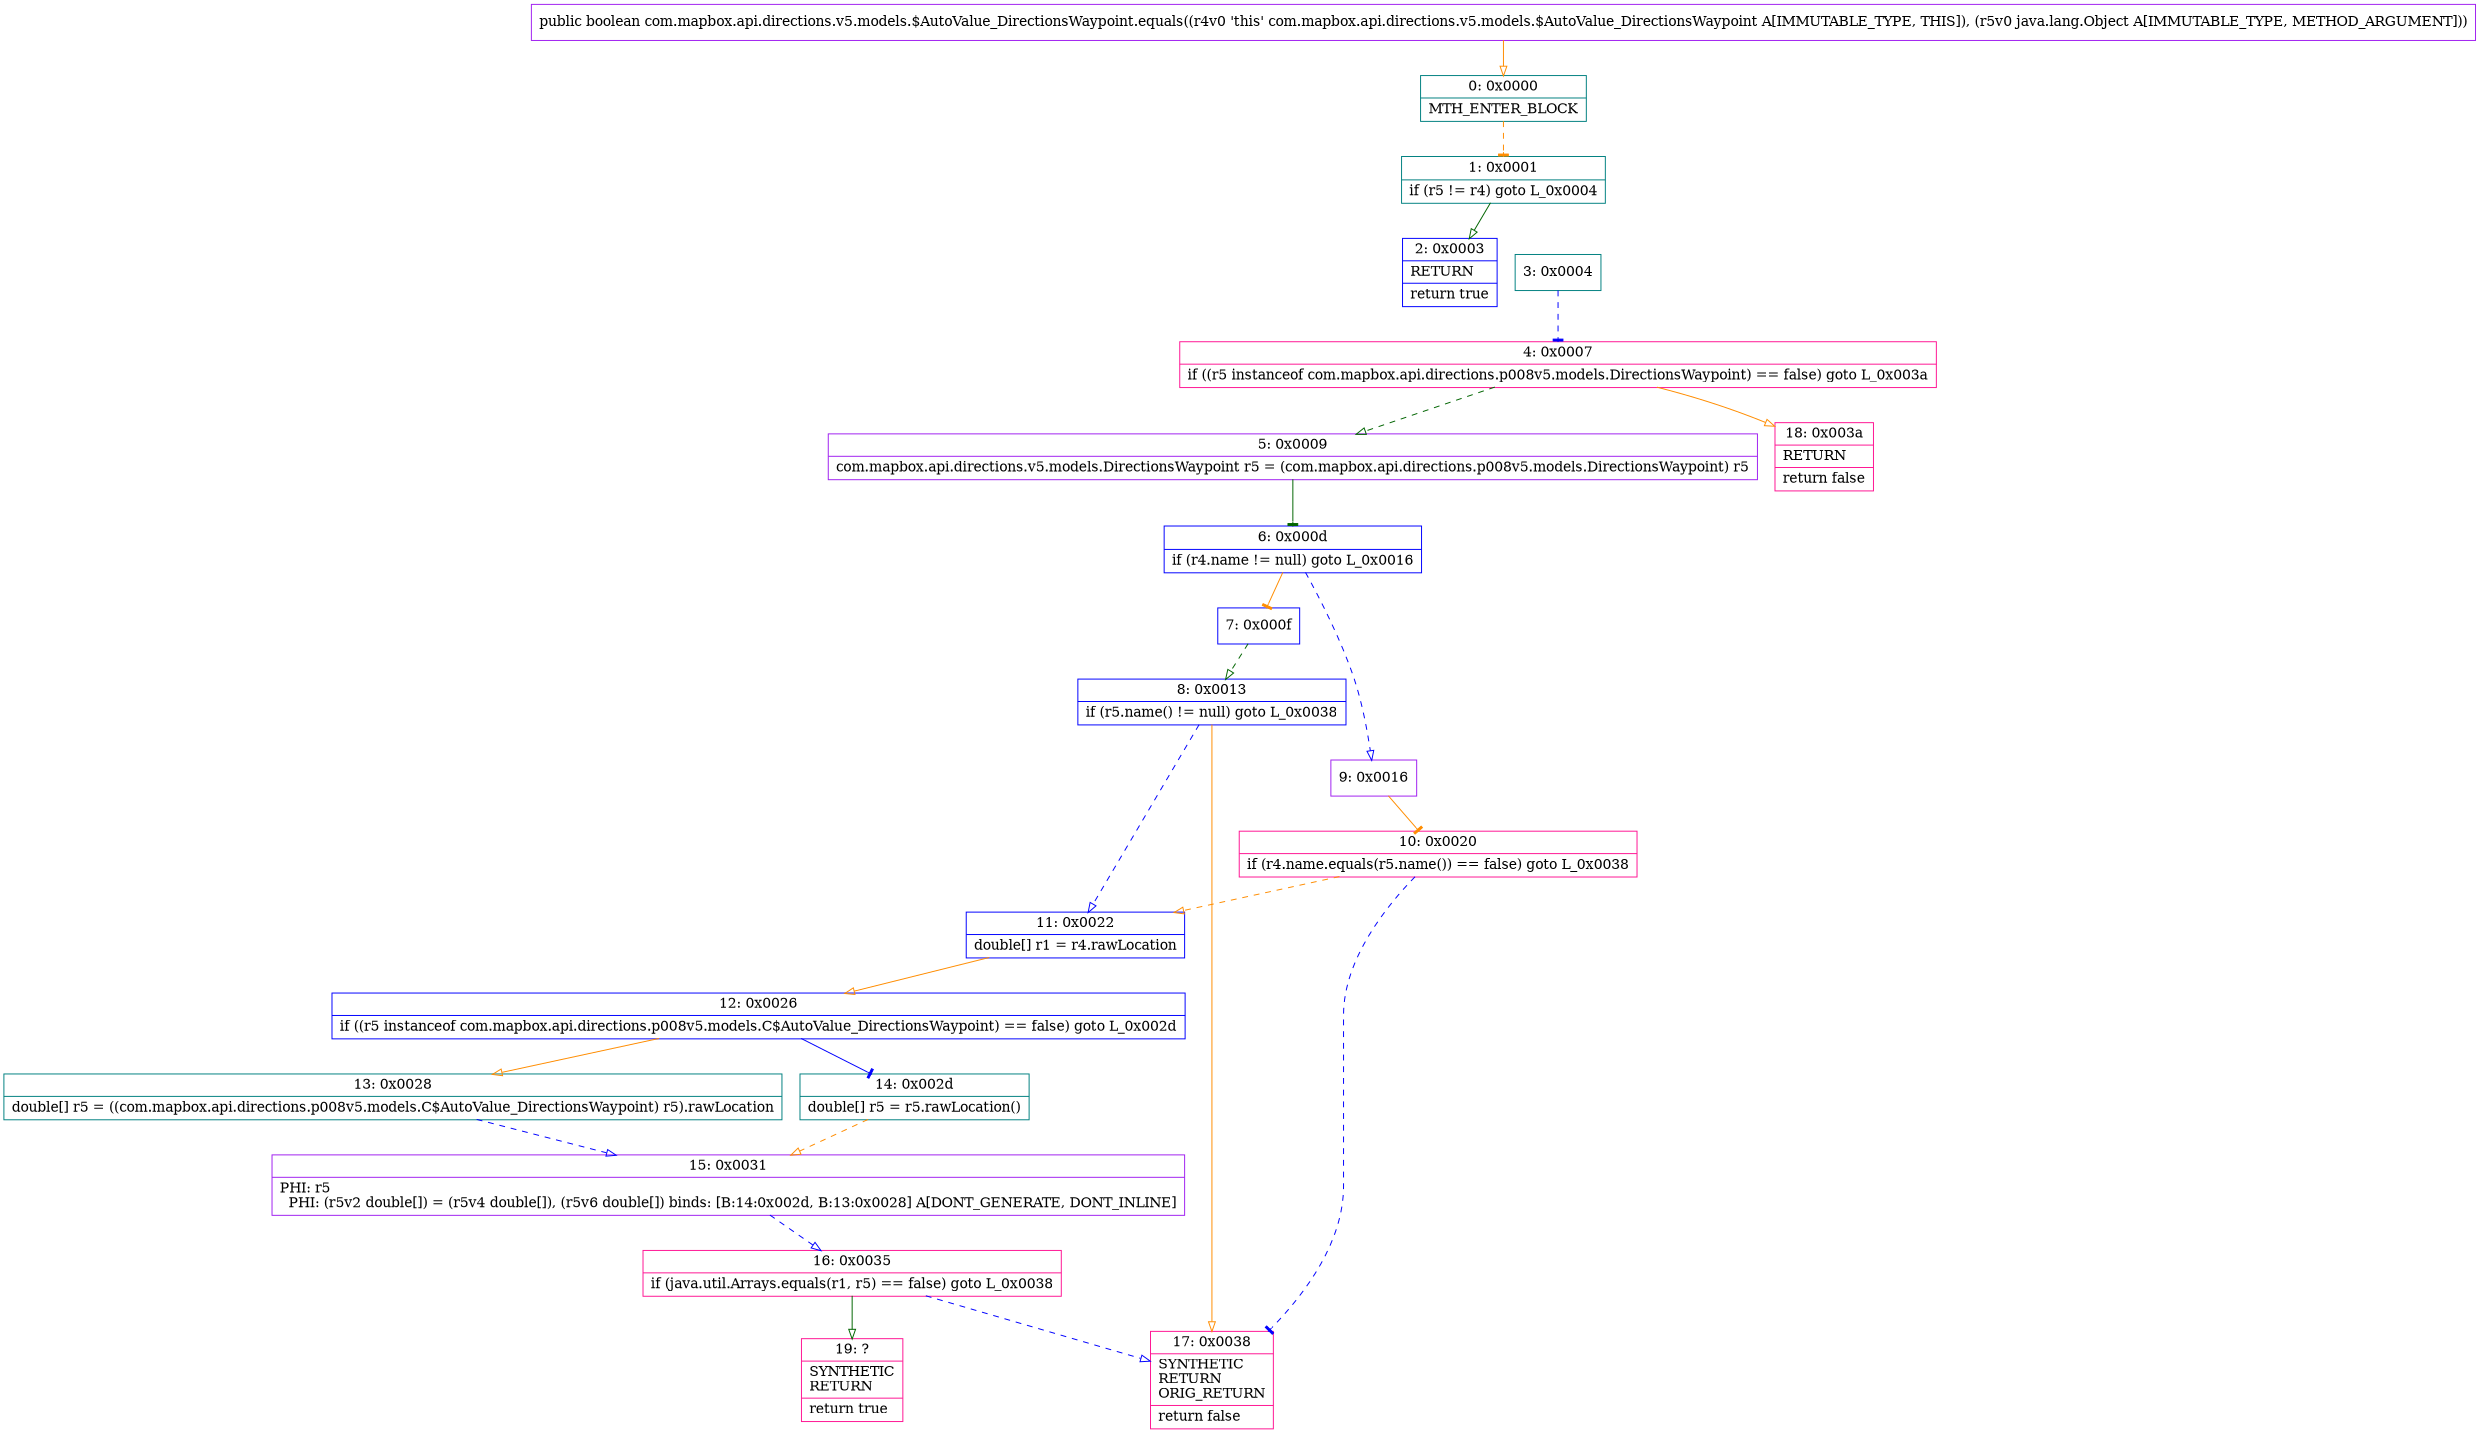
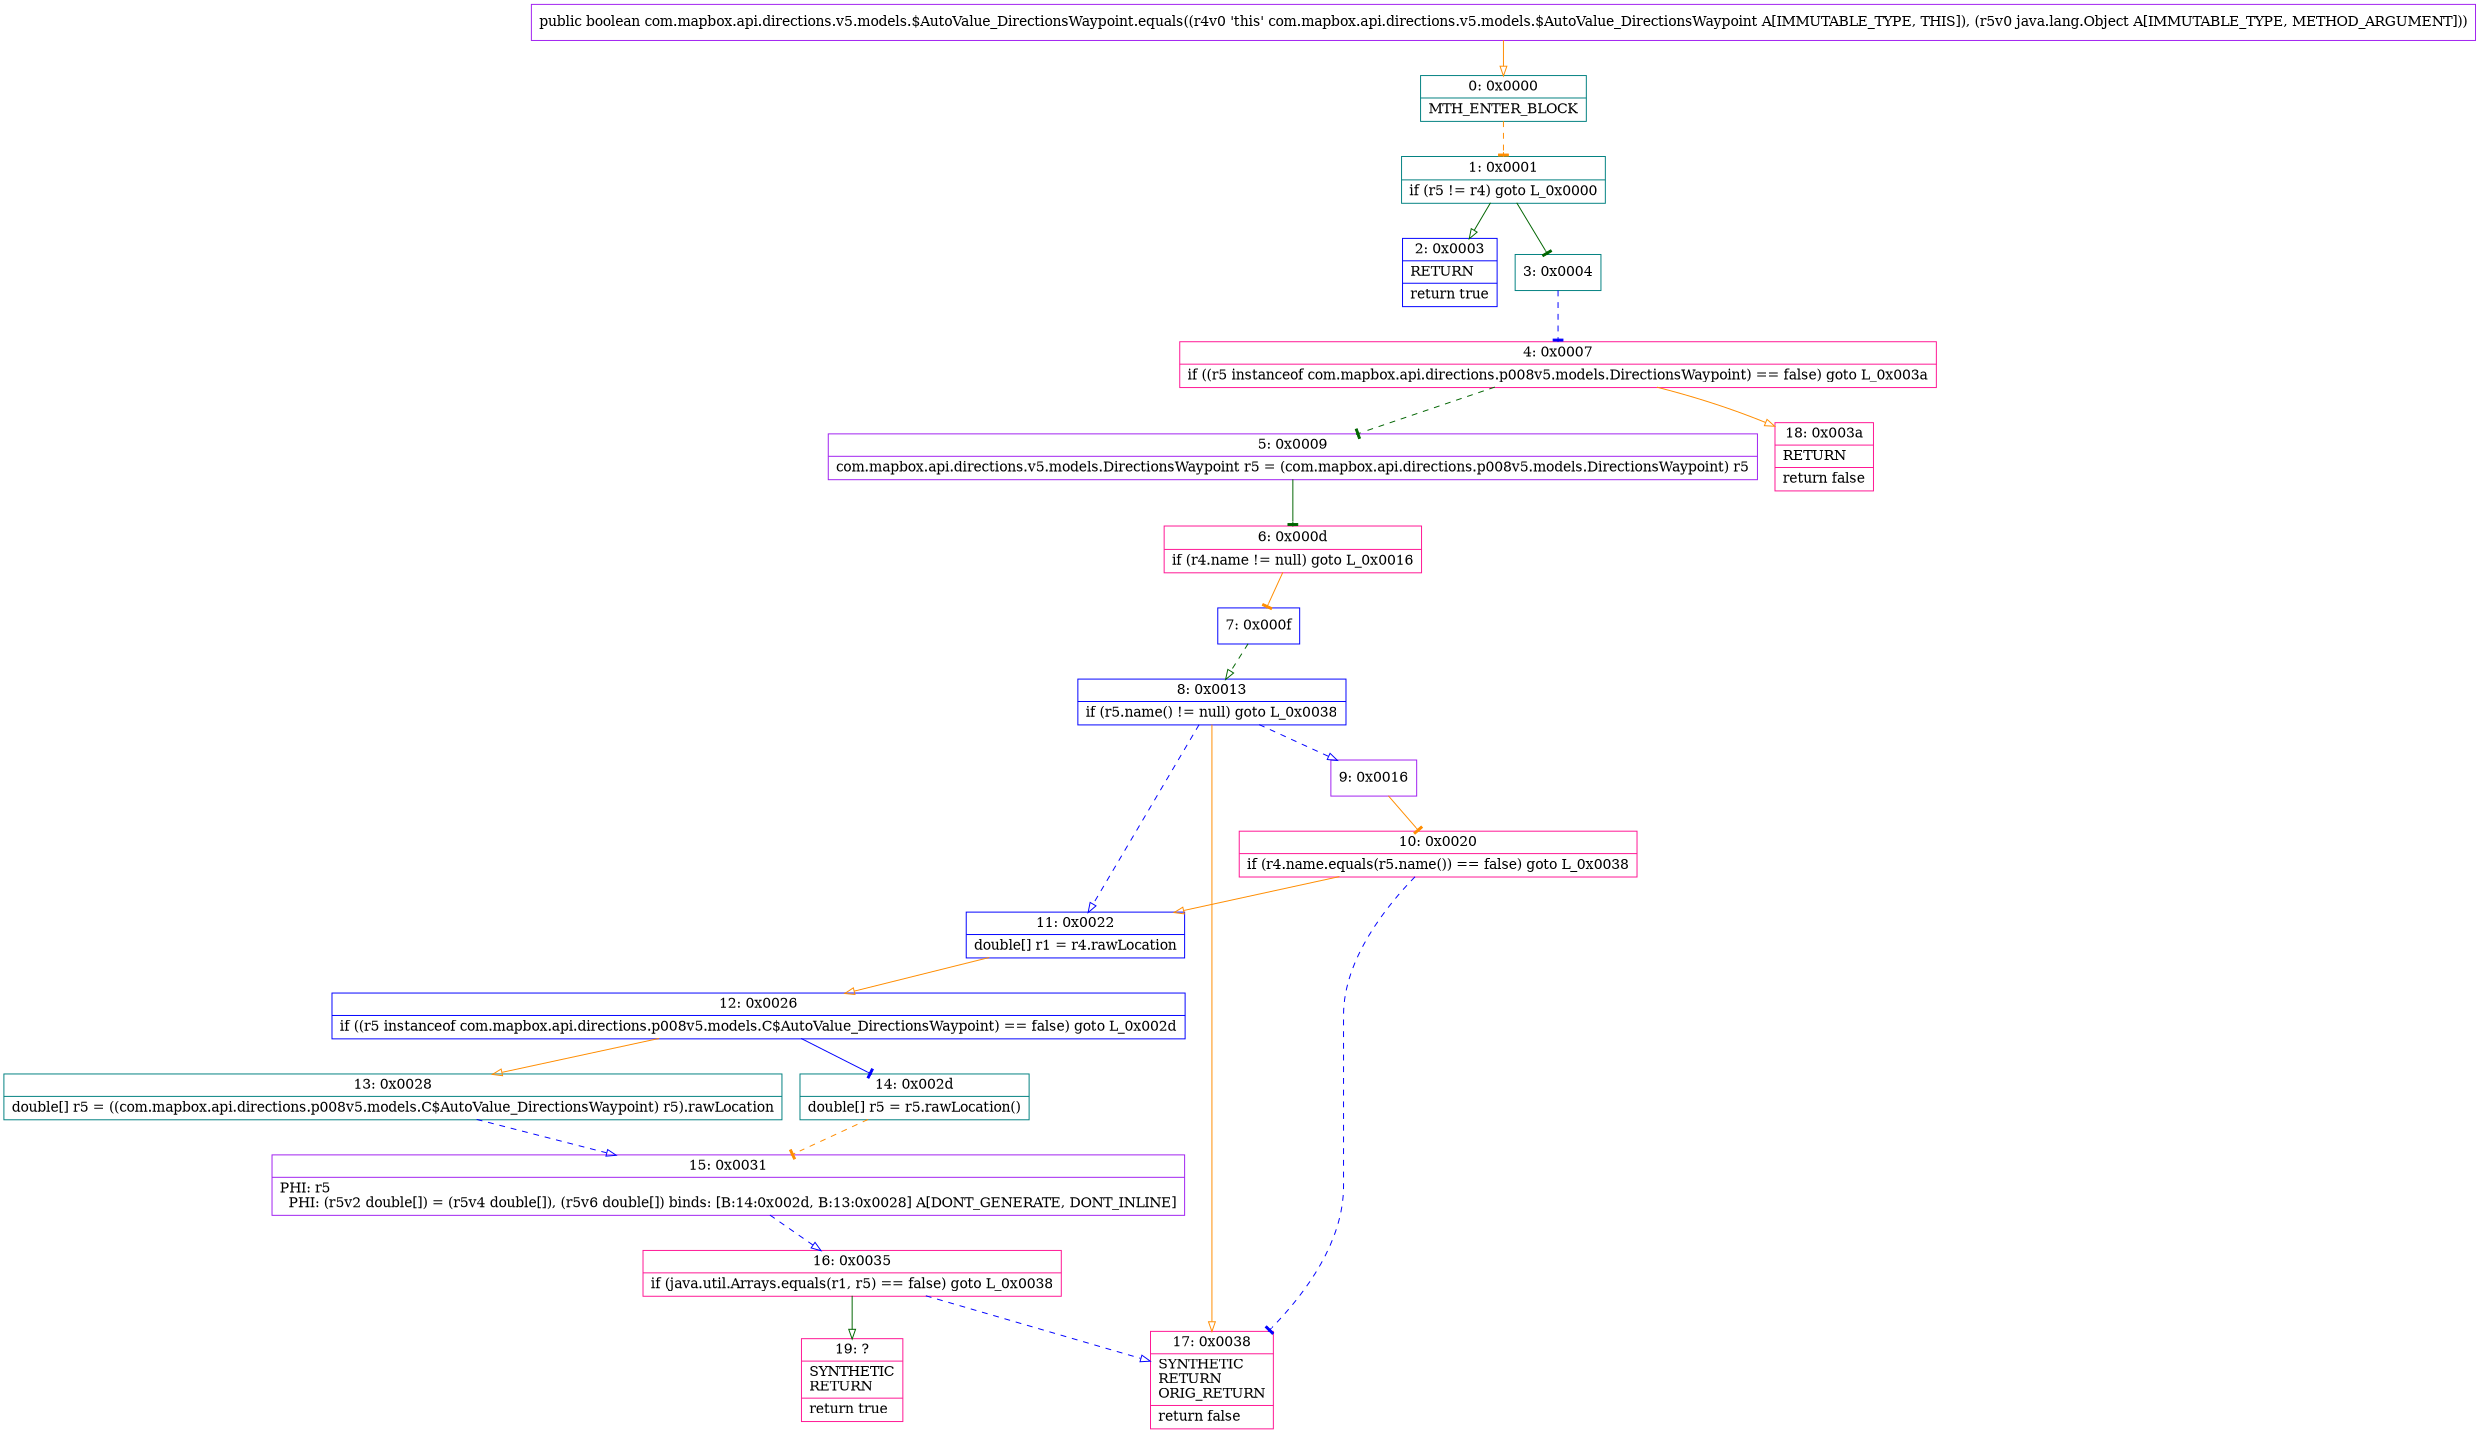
(1503, 191) -> (1503, 191)
none -> (1531, 227)
(1430, 409) -> (1430, 409)
(1293, 549) -> (1293, 549)
(1347, 659) -> (1294, 740)
(1262, 893) -> (1262, 893)
(834, 1135) -> (834, 1135)
